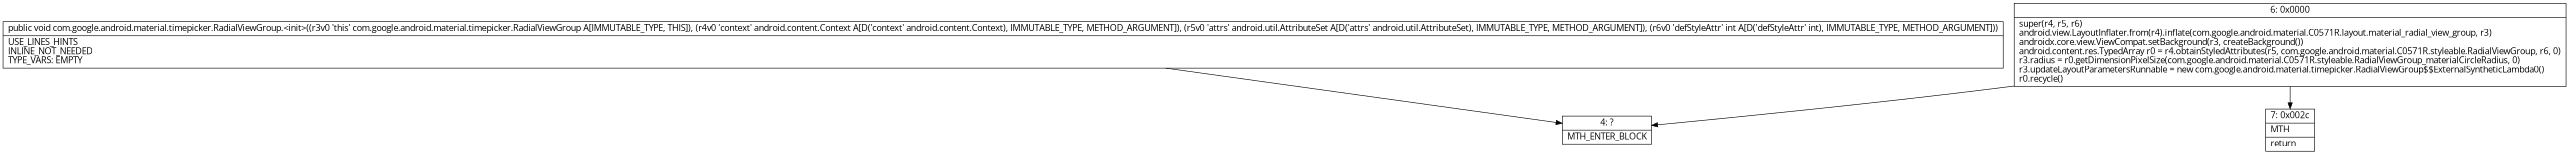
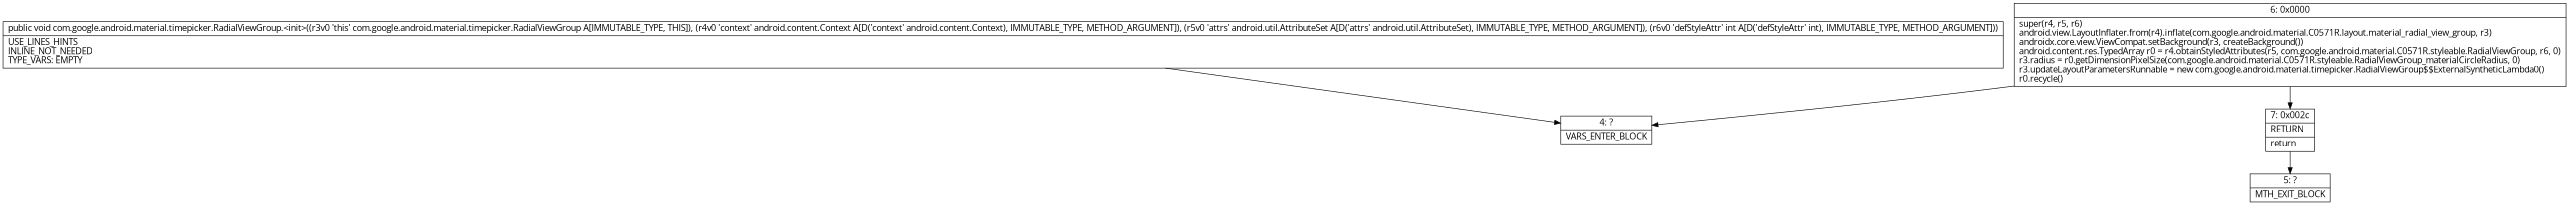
(2280, 130) -> (2287, 130)
(1607, 137) -> (1606, 137)
none -> (2290, 188)
